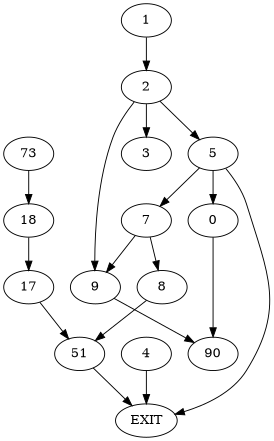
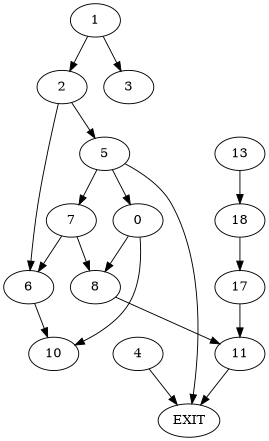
(146, 116) -> (110, 50)
(29, 154) -> (240, 154)
none -> (119, 250)
(95, 287) -> (29, 287)
(80, 354) -> (240, 354)
(213, 354) -> (54, 354)
